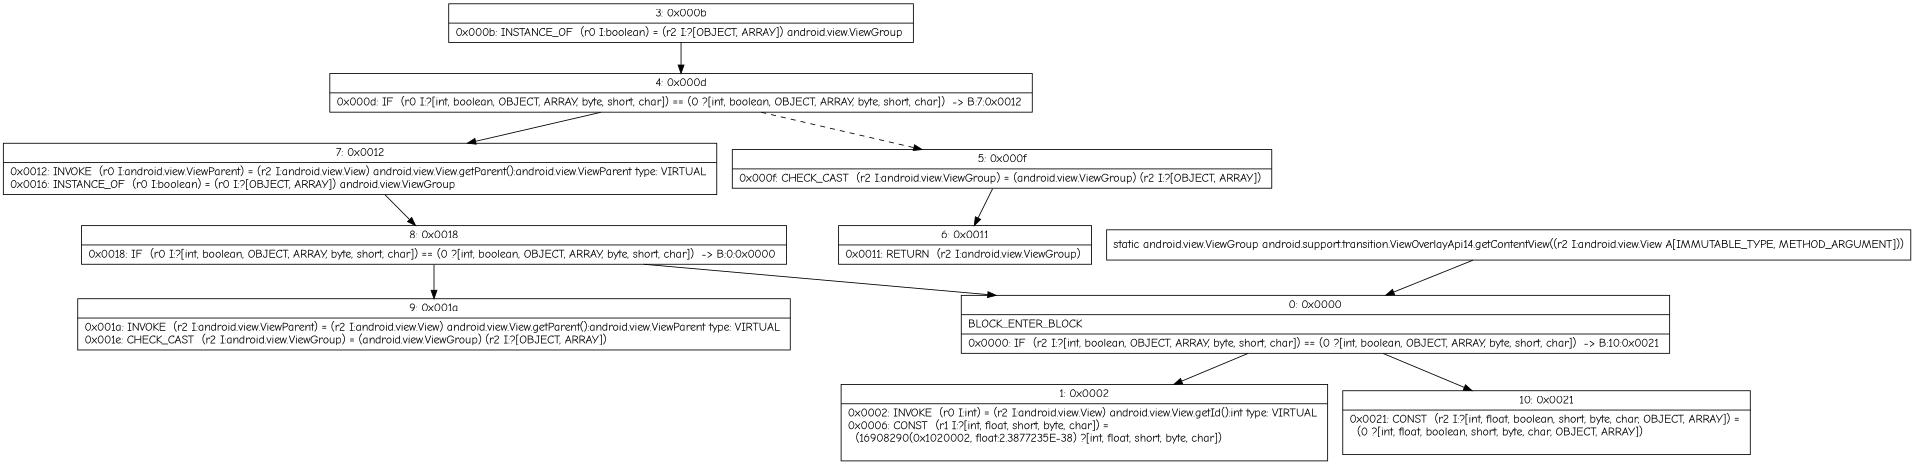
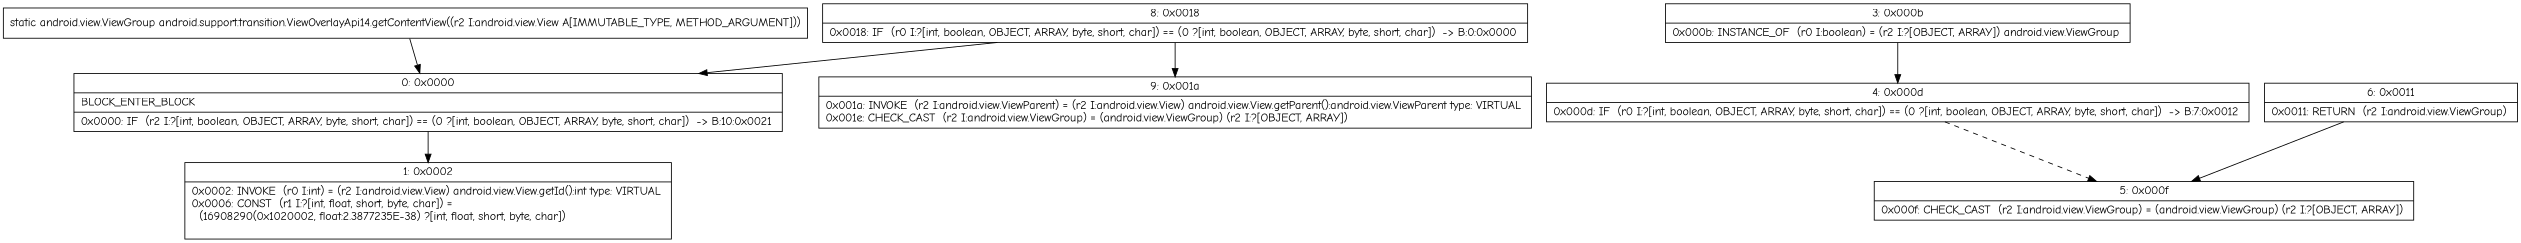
(360, 169) -> none
(985, 203) -> (2272, 150)
(1547, 423) -> none
